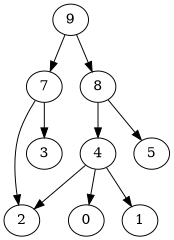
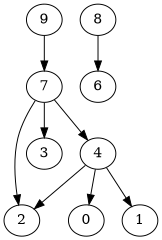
(82, 49) -> none
(98, 115) -> (68, 116)
(152, 154) -> (98, 87)
